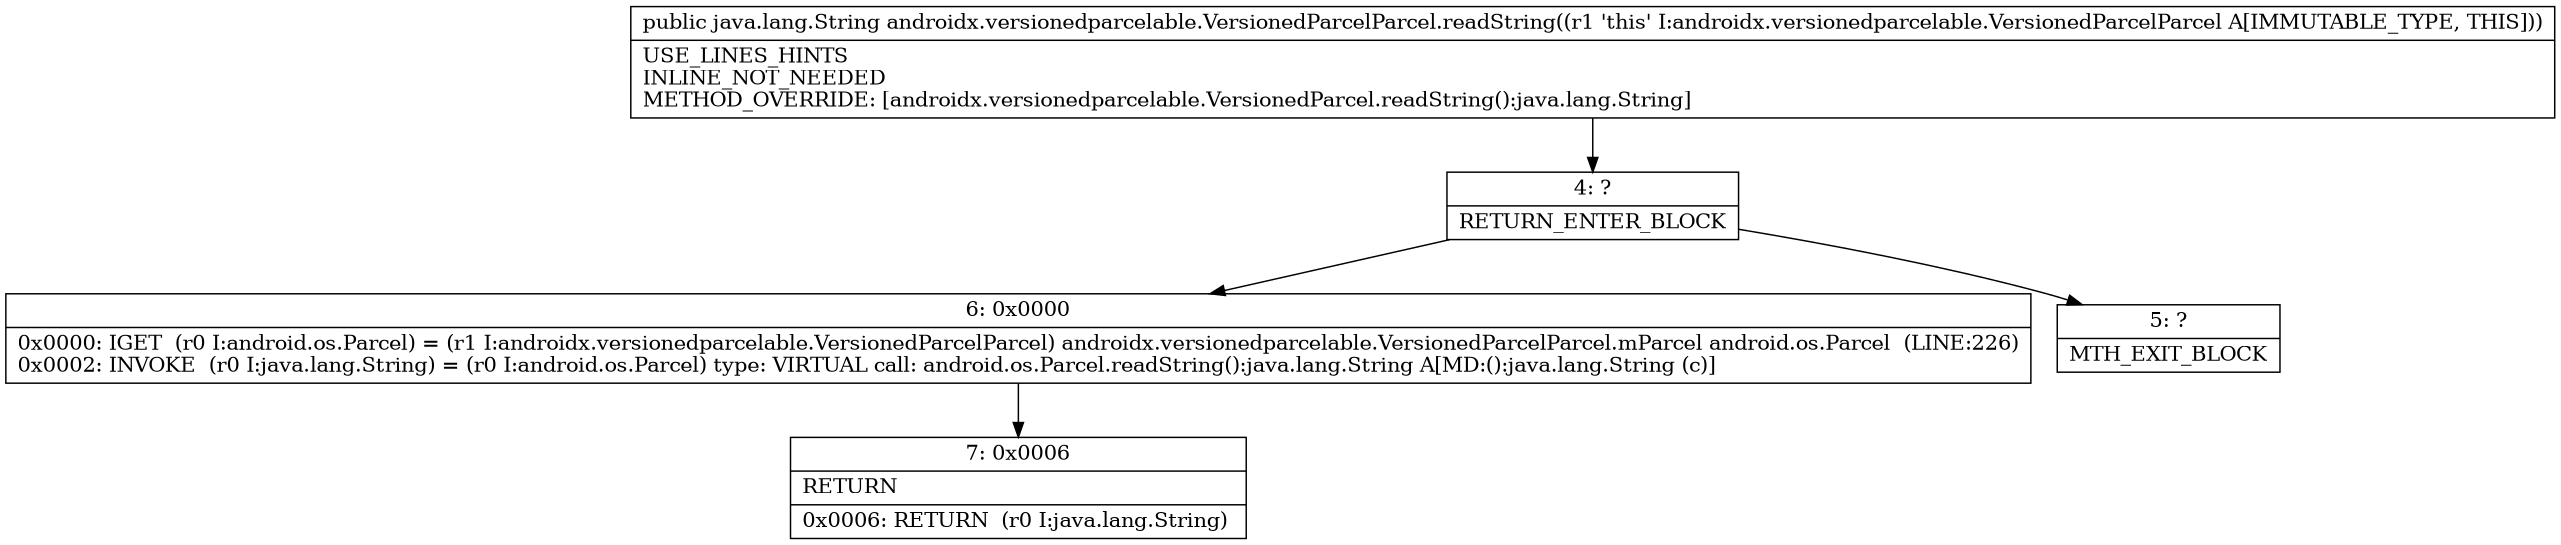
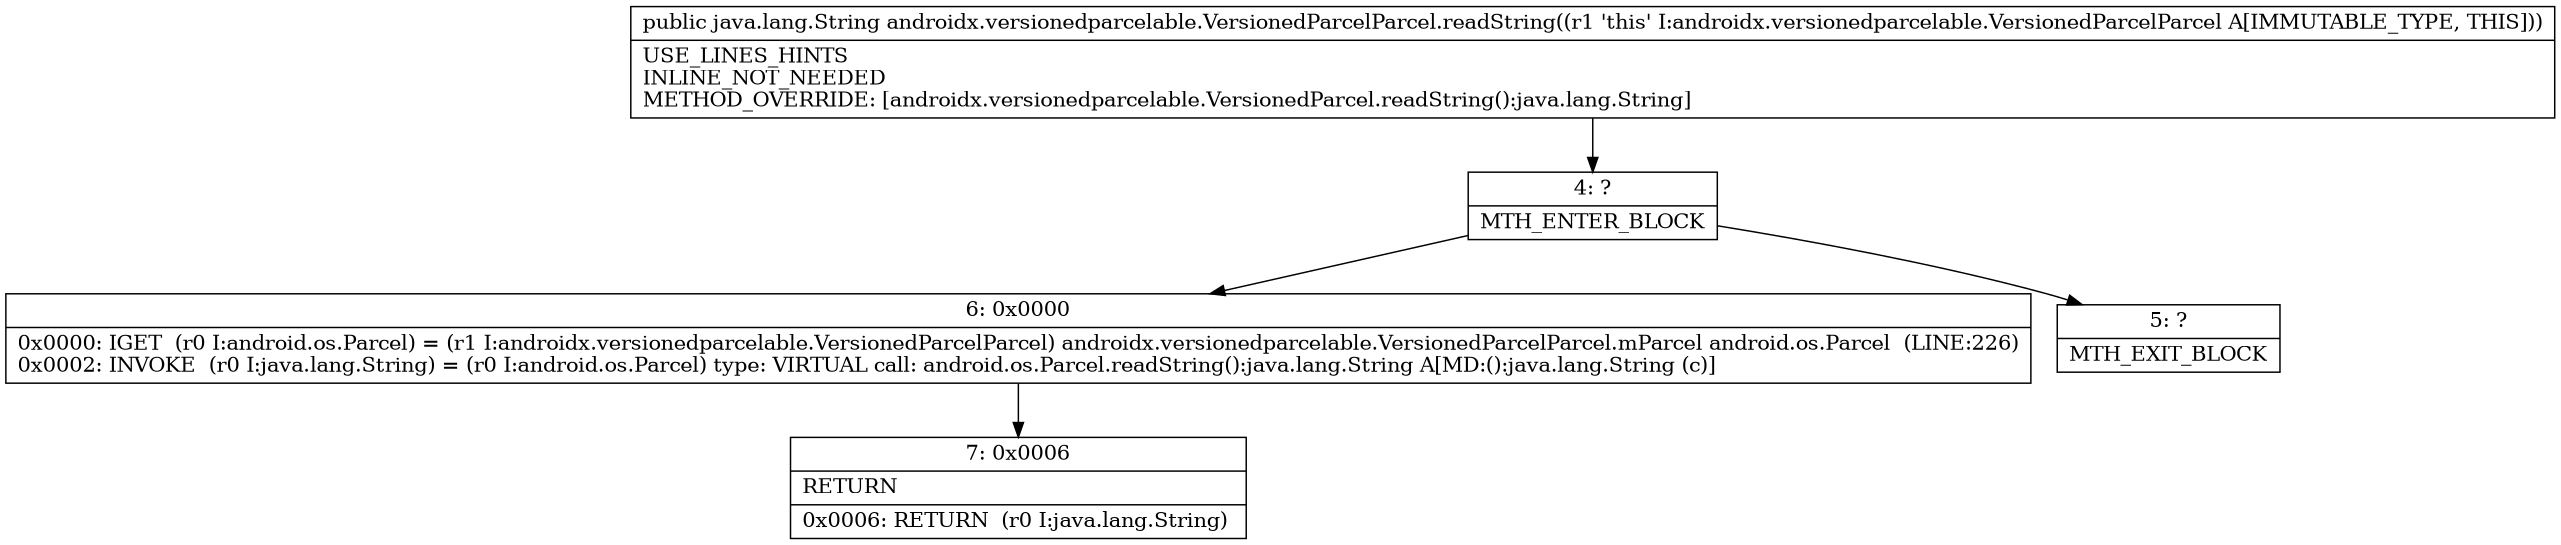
(1593, 222) -> (1593, 222)
